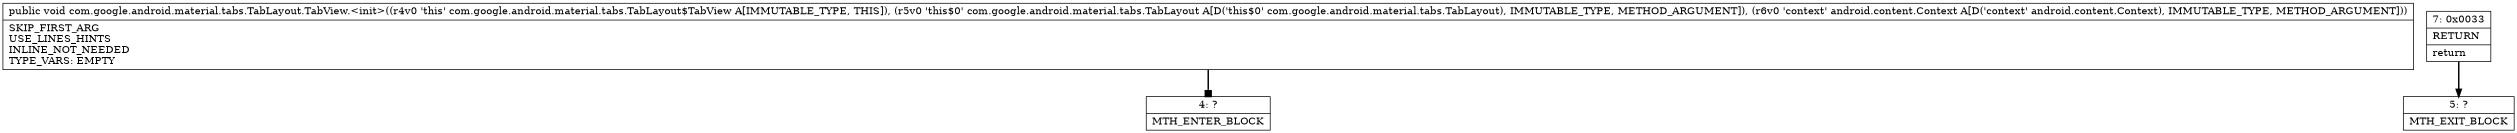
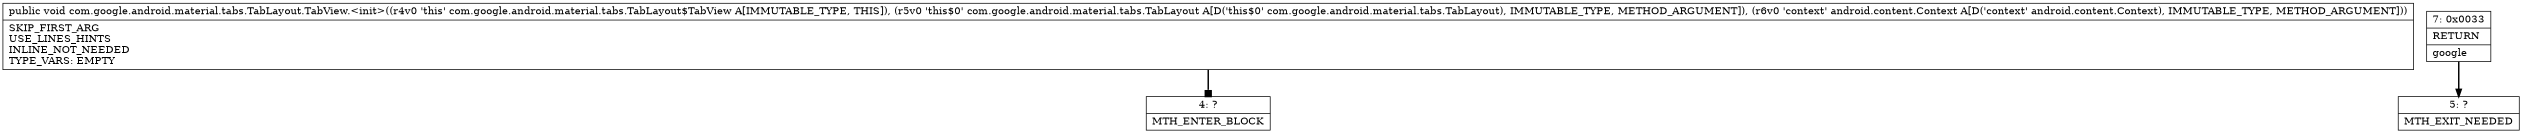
(2449, 53) -> (2450, 53)
(2459, 121) -> (2459, 121)
